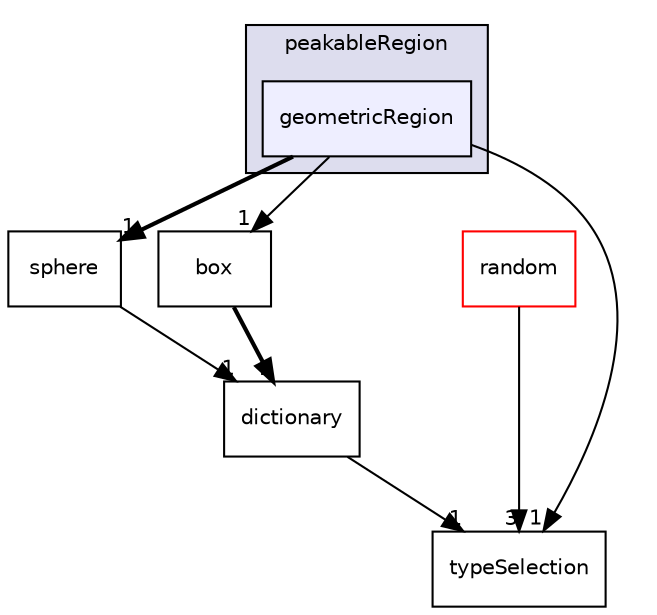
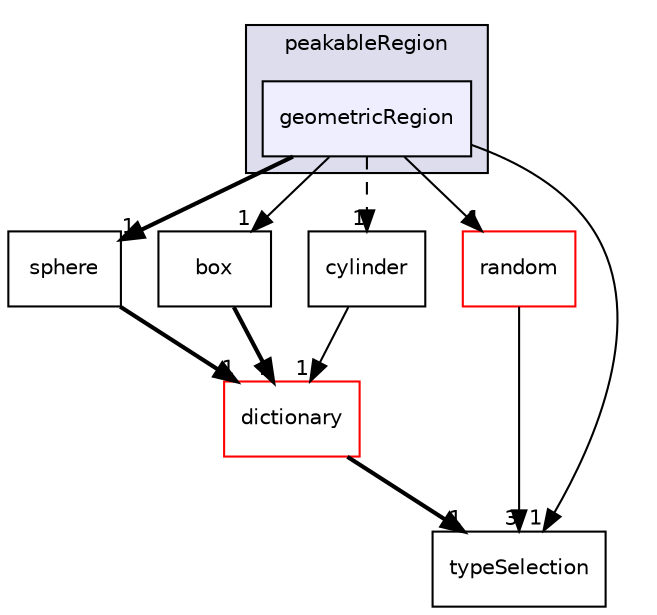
none -> (436, 187)
none -> (367, 269)
(169, 338) -> (169, 338)
(292, 419) -> (292, 419)
(396, 488) -> (396, 488)
